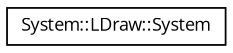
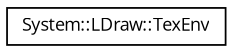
(116, 26) -> (116, 26)
